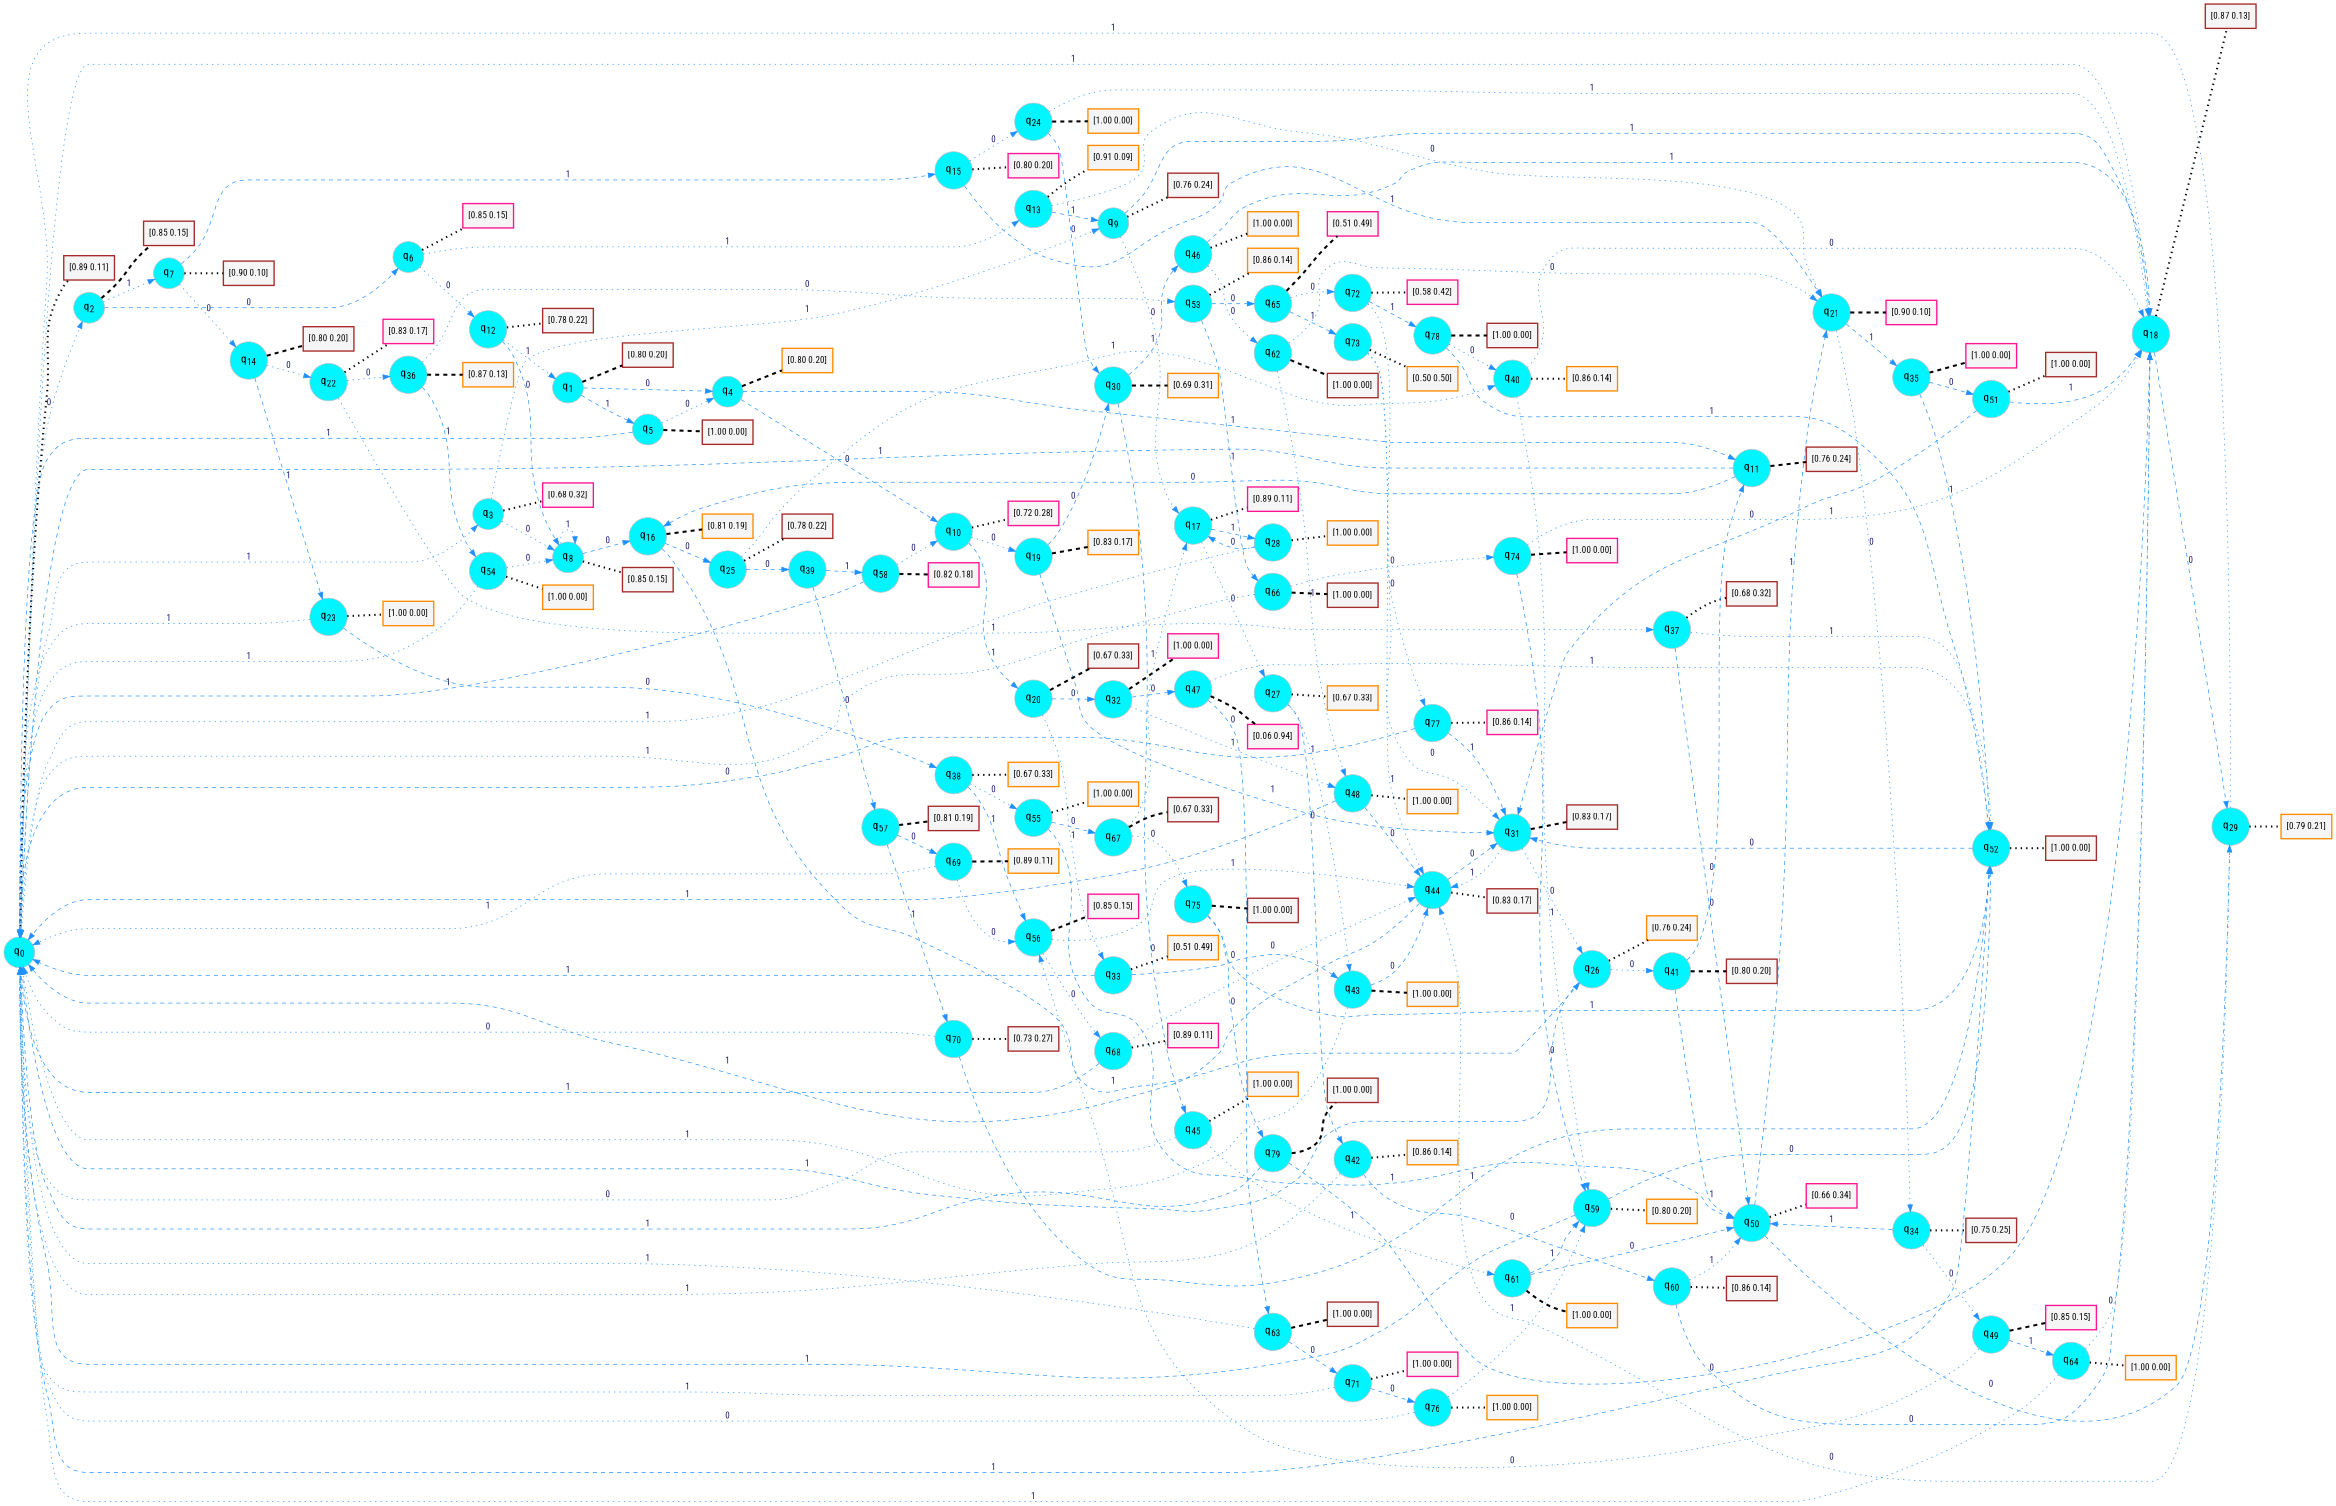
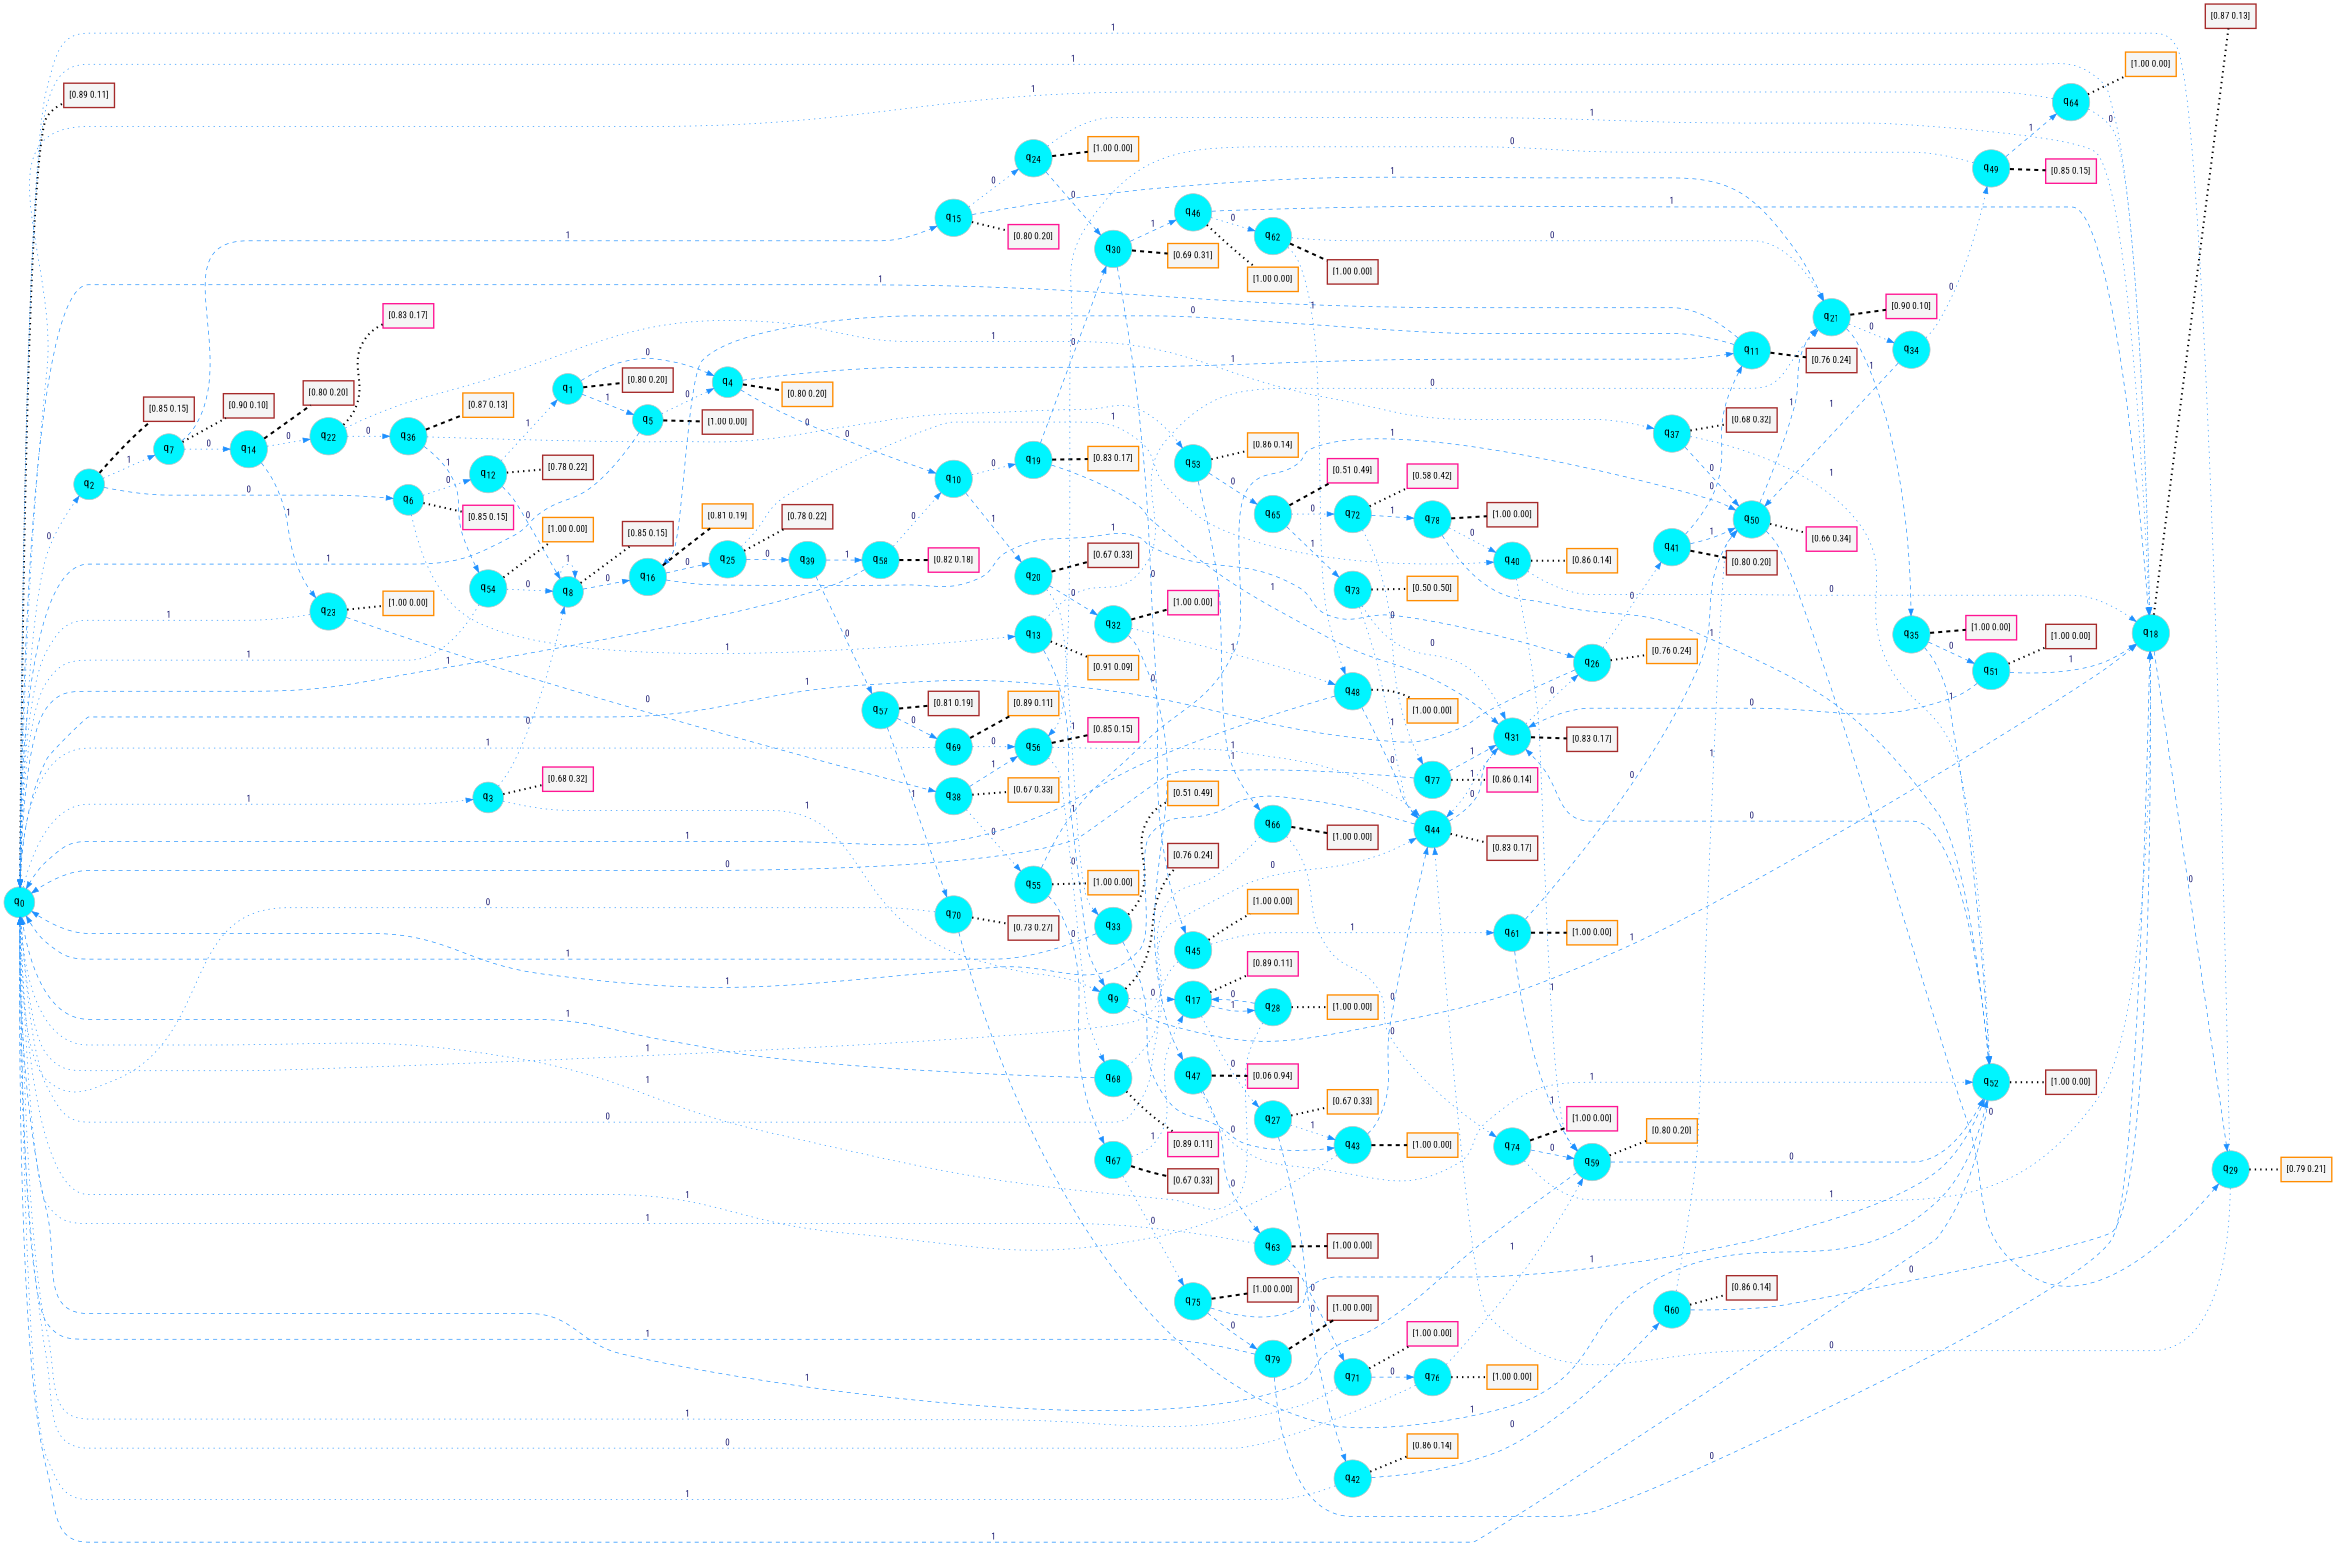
(1033, 513) -> none
(1991, 1230) -> none
